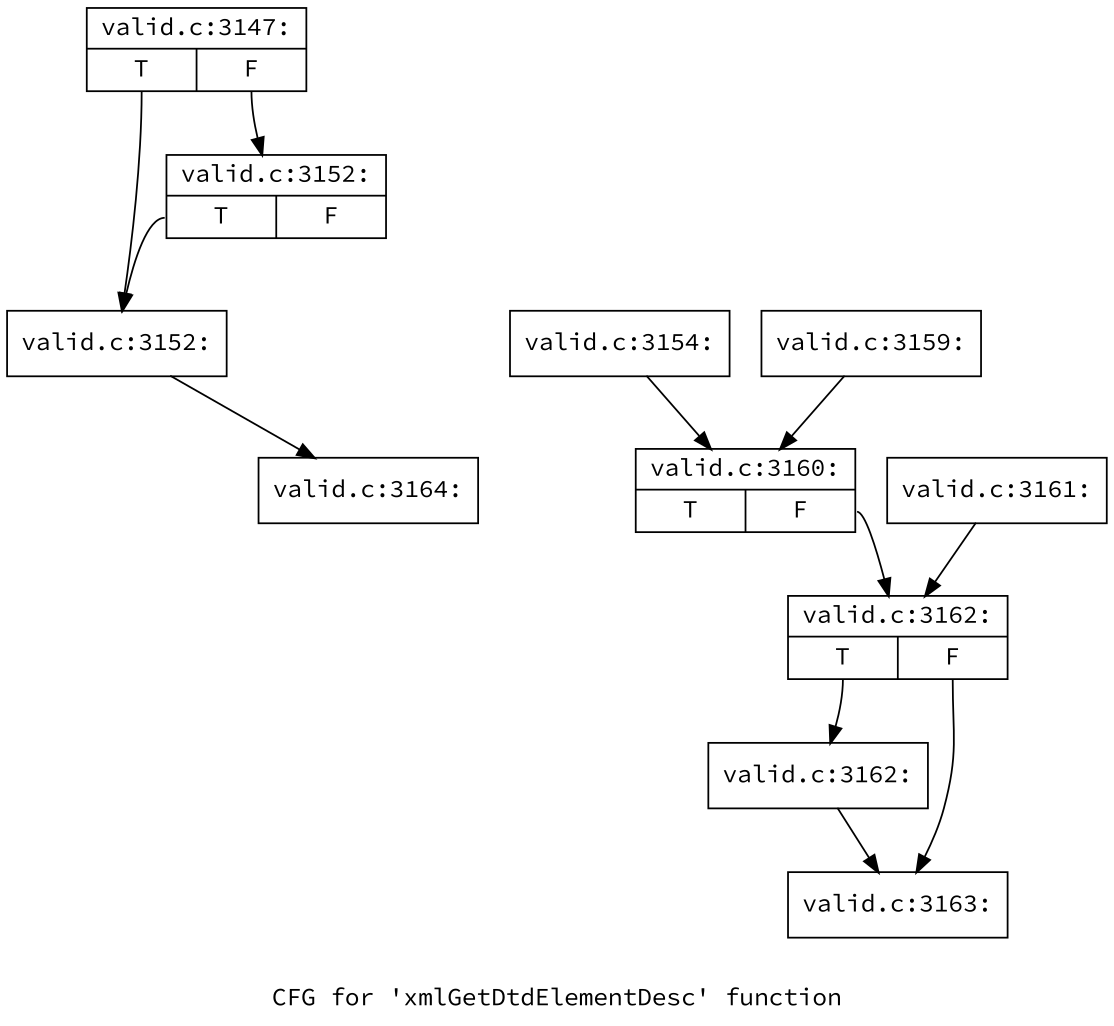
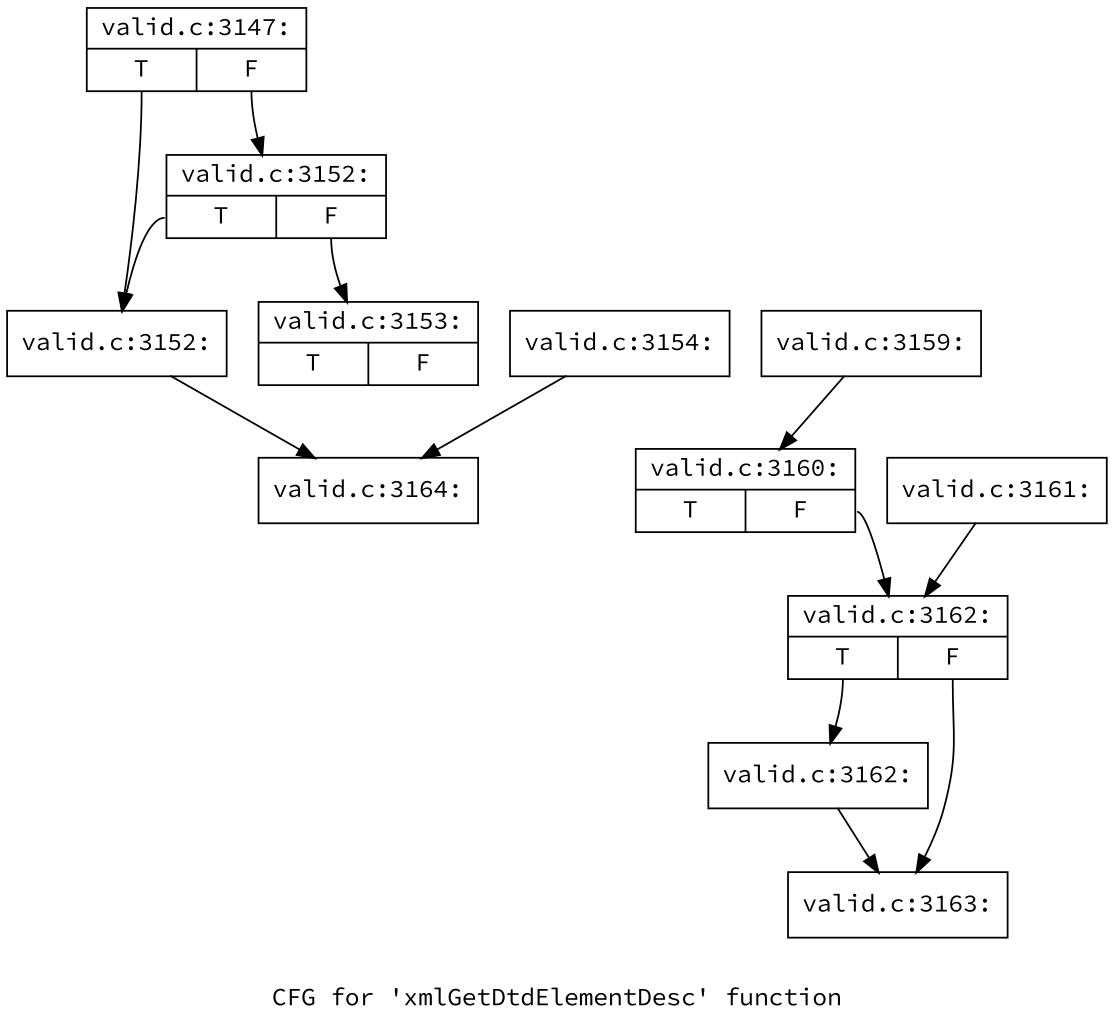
none -> (368, 344)
(673, 406) -> (502, 413)
